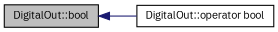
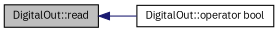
(51, 16) -> (51, 16)
